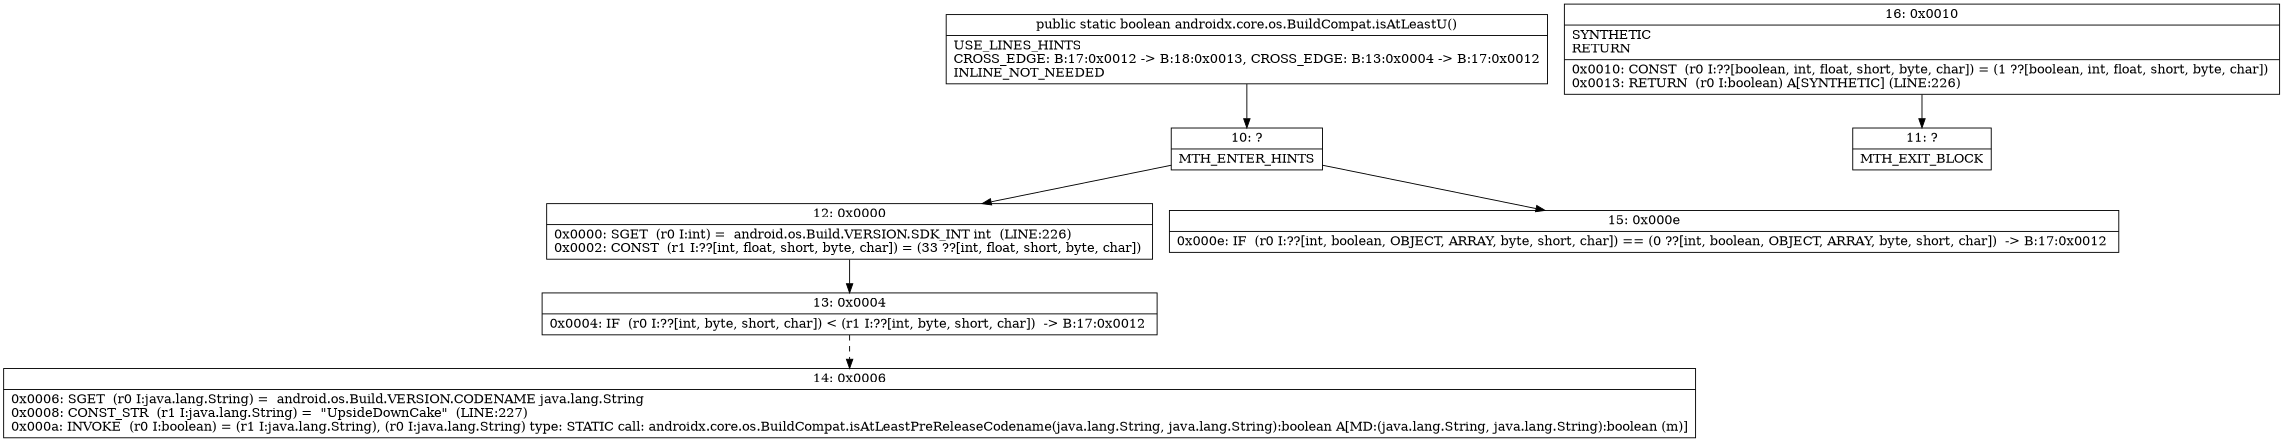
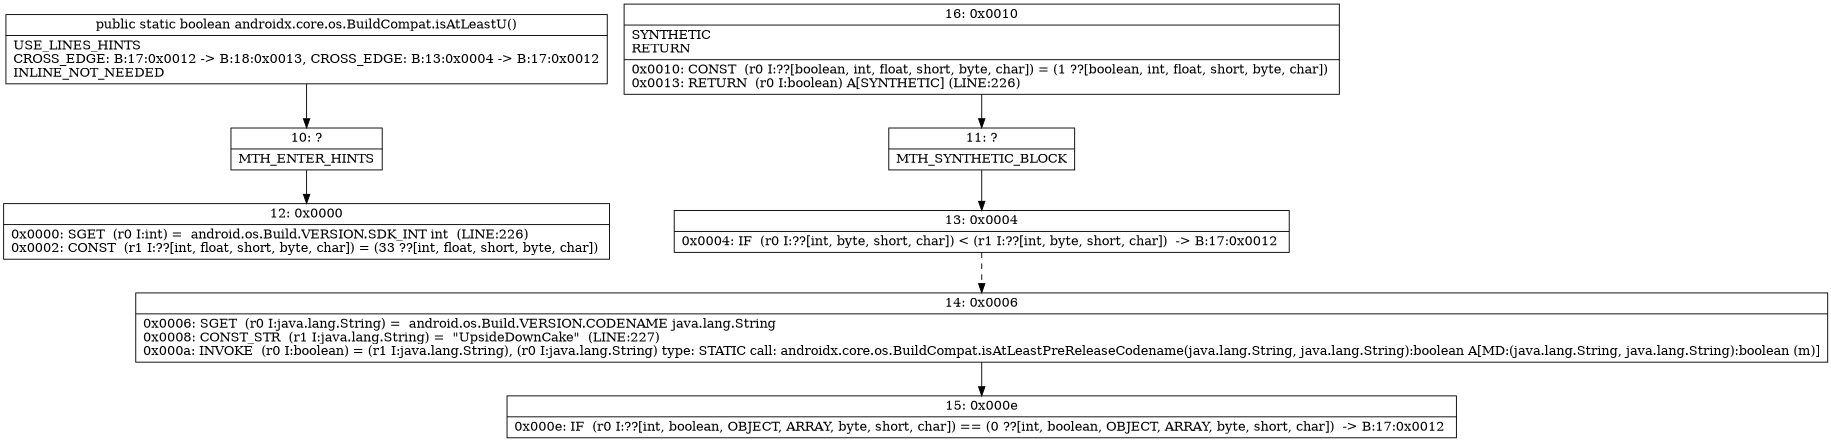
(1922, 159) -> (982, 159)
(1429, 187) -> (982, 374)
(850, 272) -> (982, 186)
